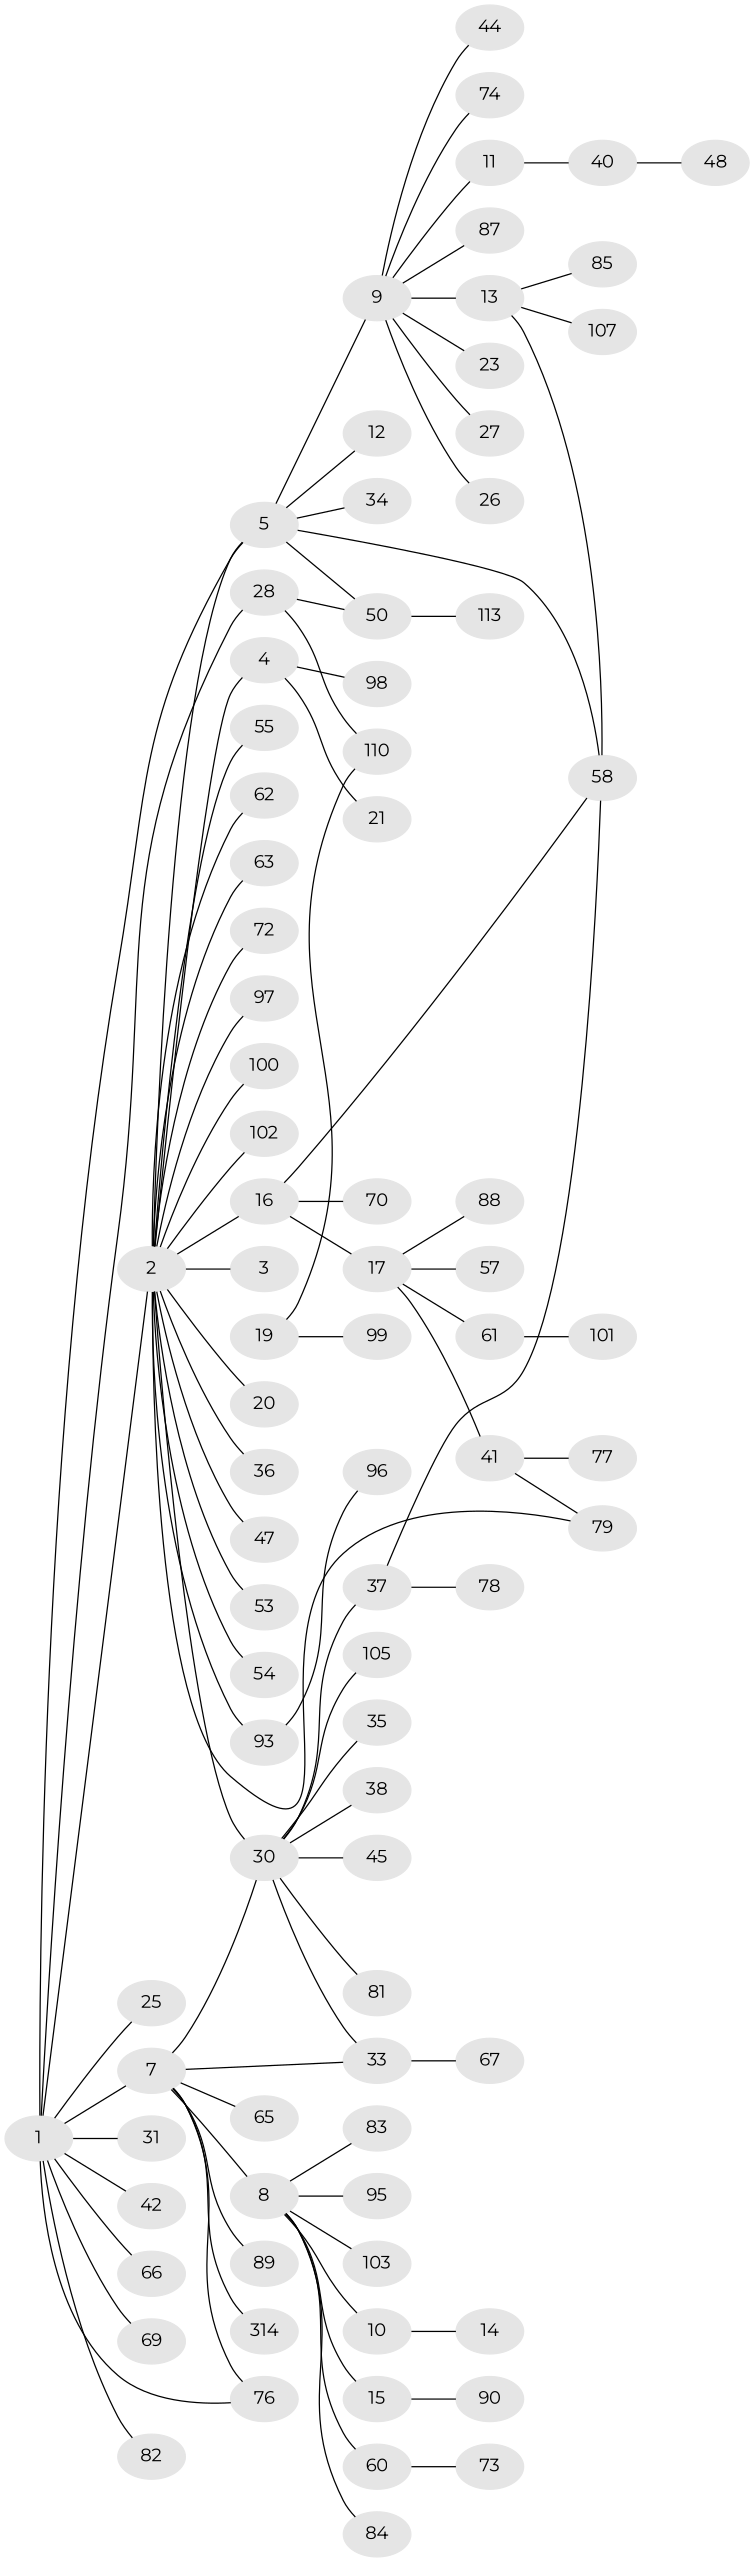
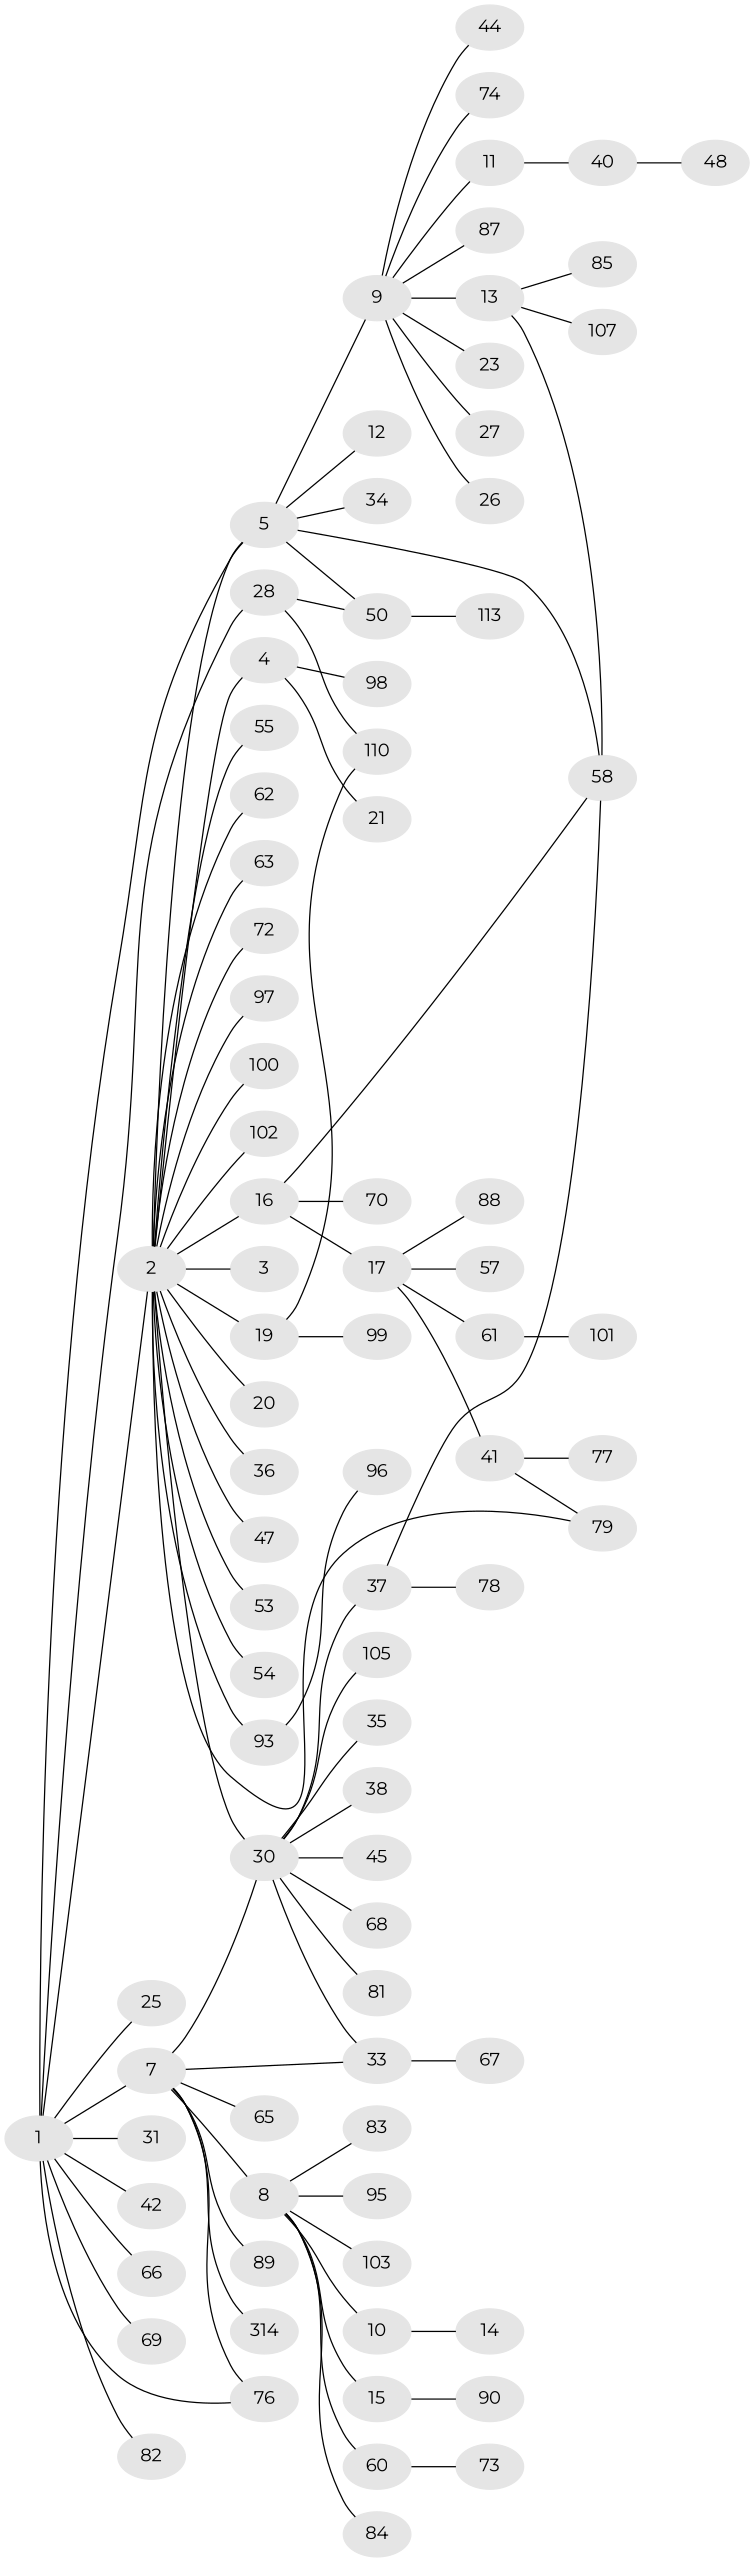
none -> (208, 1303)
none -> (377, 1926)
